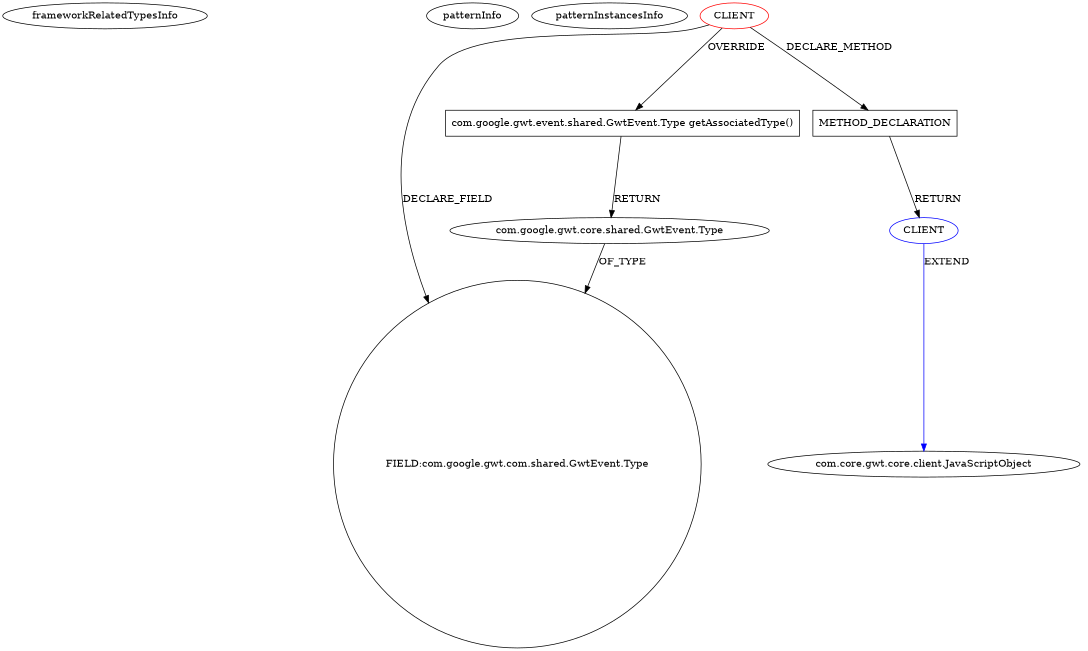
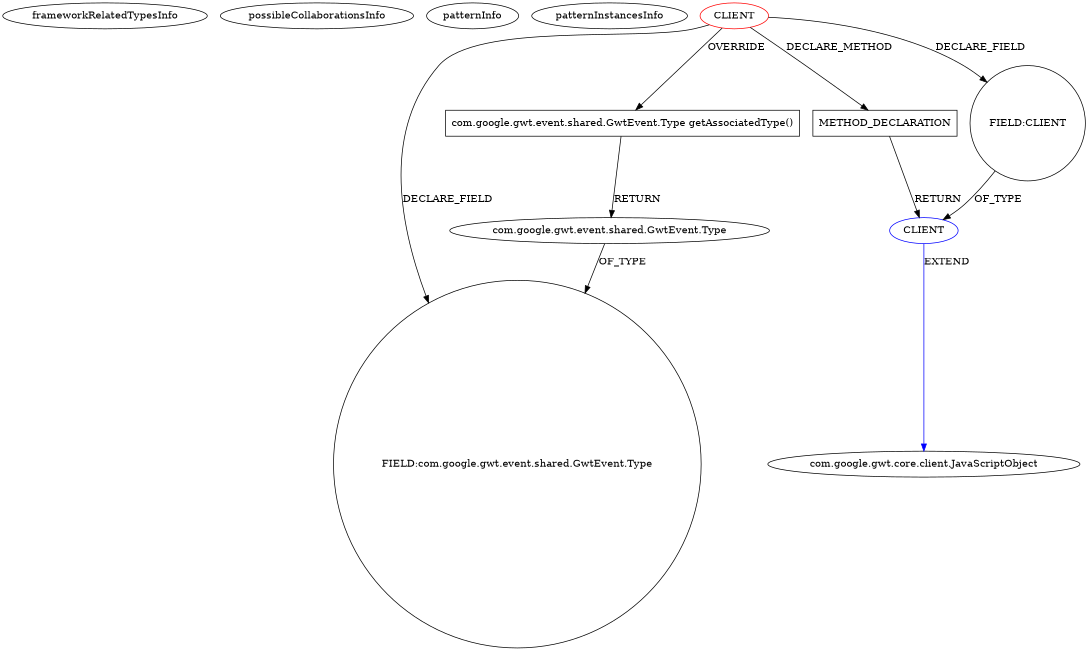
none -> (317, 16)
none -> (1028, 123)
(610, 231) -> (610, 231)
(517, 464) -> (517, 464)
(924, 464) -> (924, 464)
